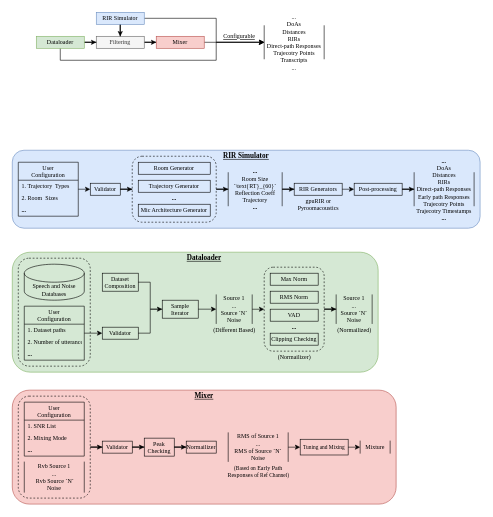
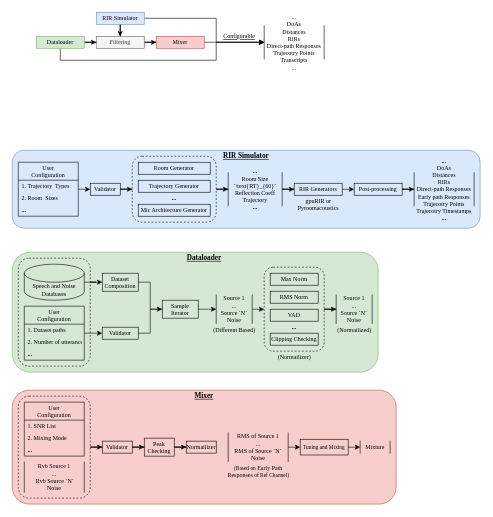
none -> (93, 282)
